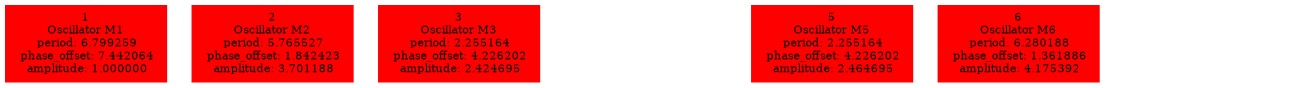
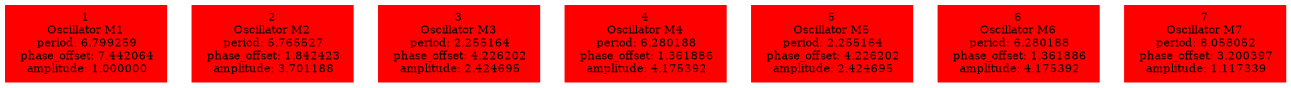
none -> (646, 44)
none -> (1205, 44)
(832, 69) -> (832, 69)
